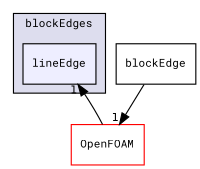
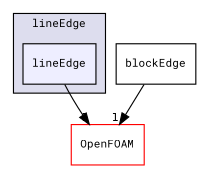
(59, 24) -> (59, 24)
(94, 109) -> (73, 100)
